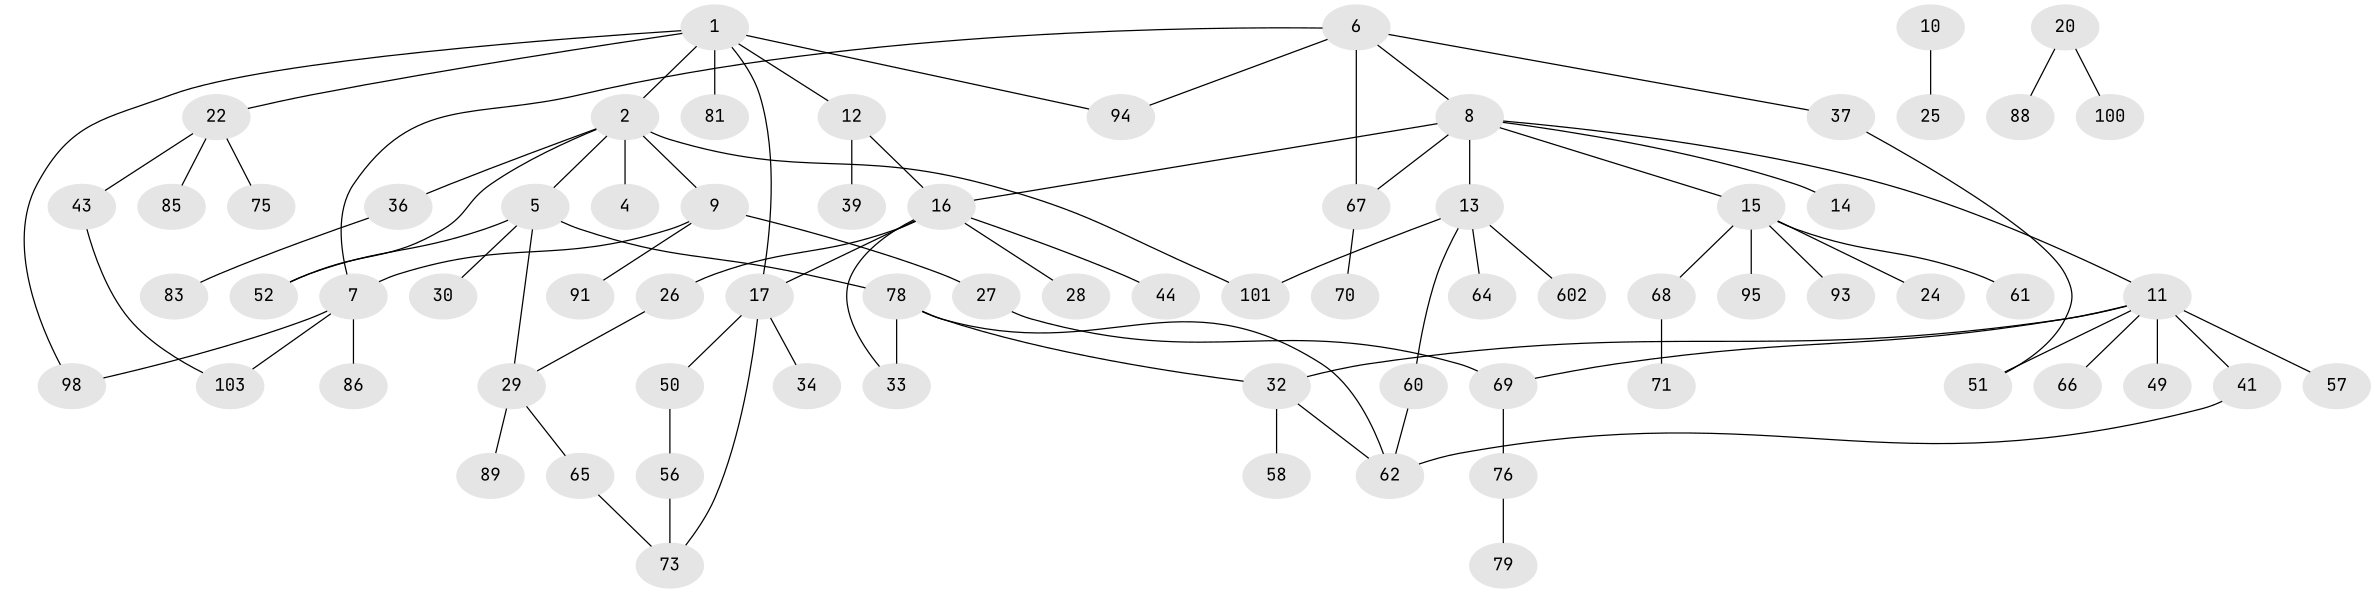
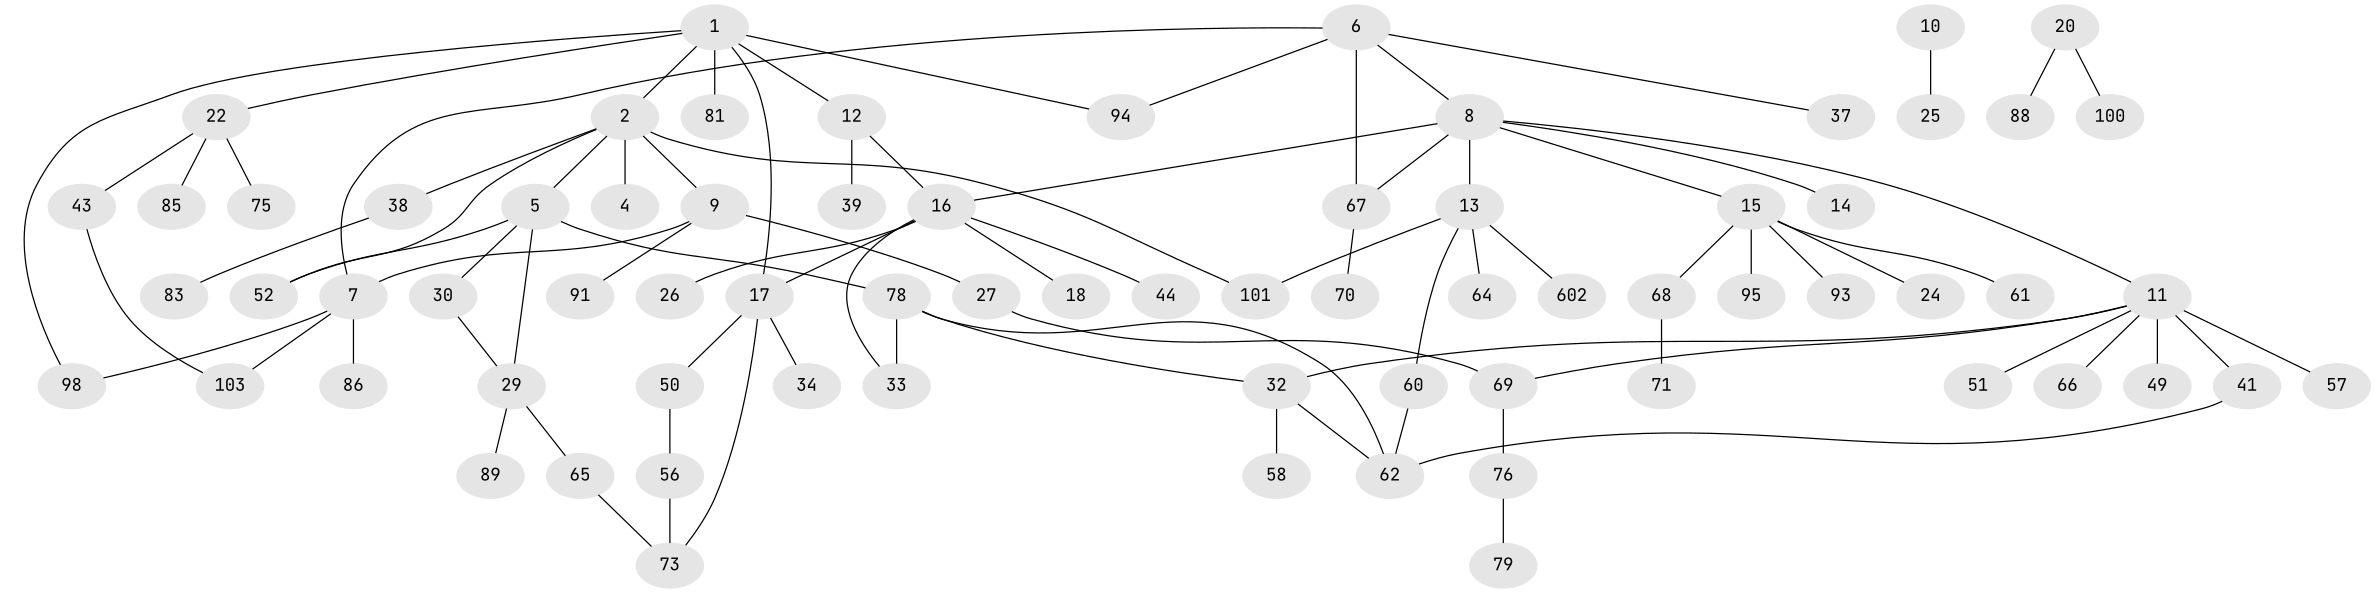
(398, 207) -> (398, 207)
(2002, 215) -> none
(1076, 297) -> (1076, 297)
(591, 341) -> (477, 341)
